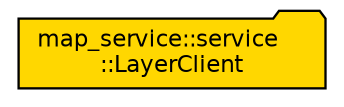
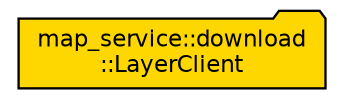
(172, 53) -> (172, 53)
